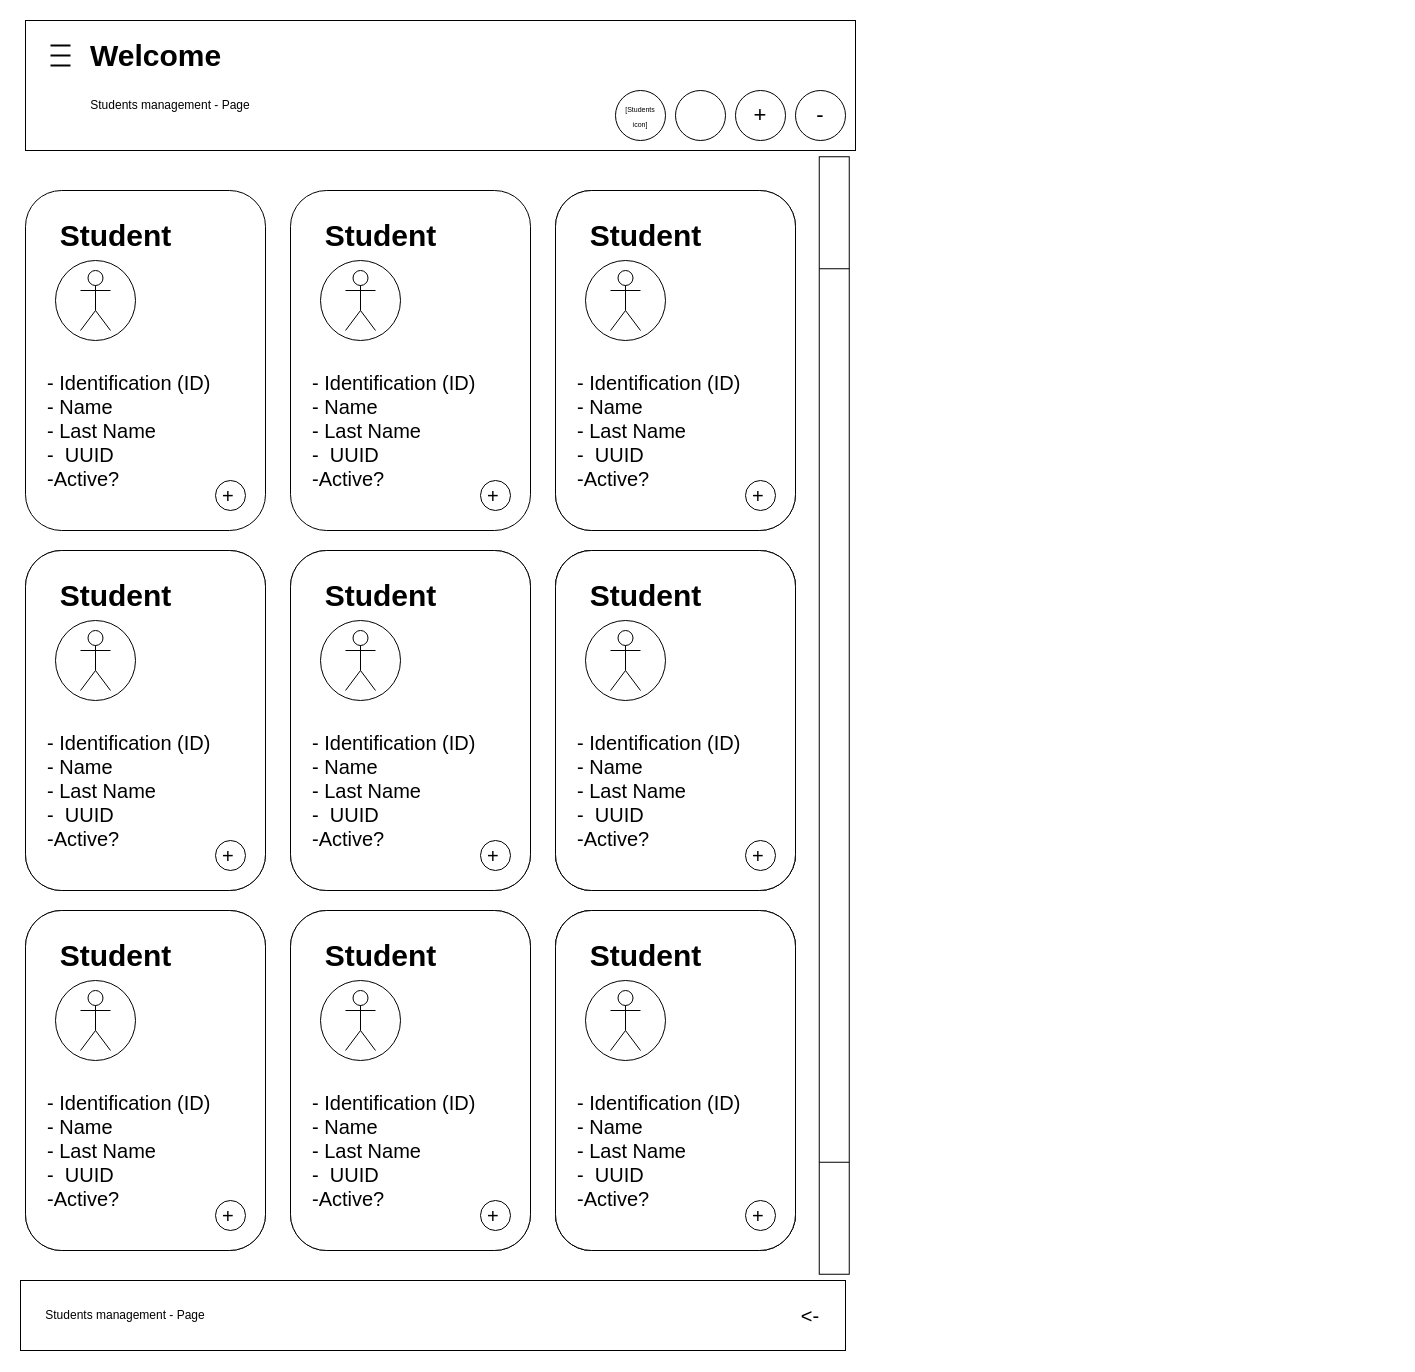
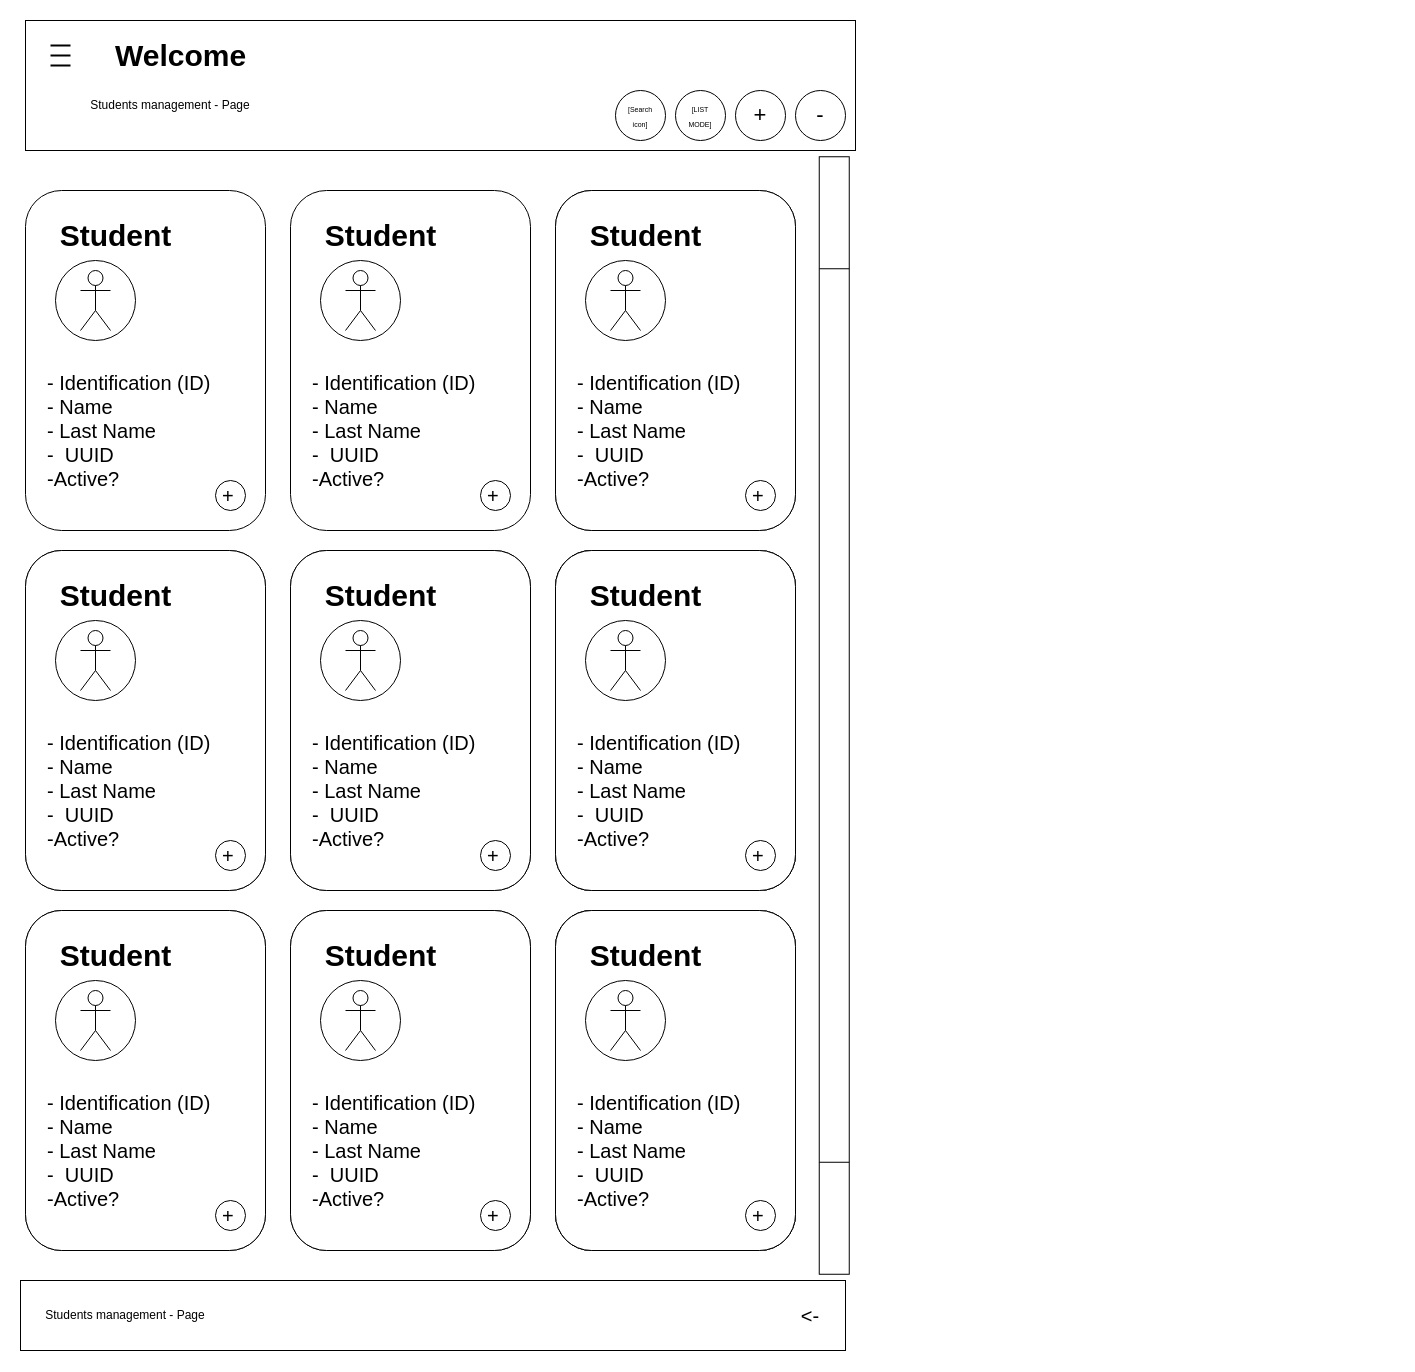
(156, 56) -> (181, 56)
(641, 116) -> (641, 116)
none -> (701, 116)
